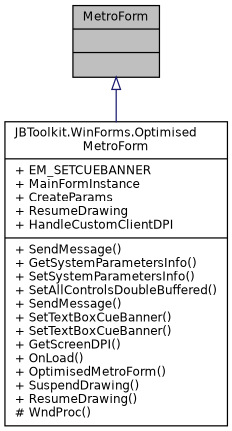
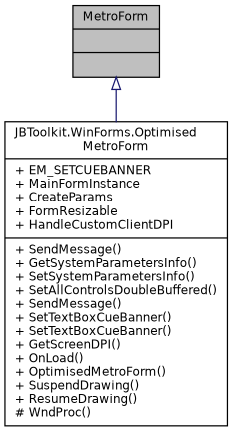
(72, 211) -> (67, 211)
